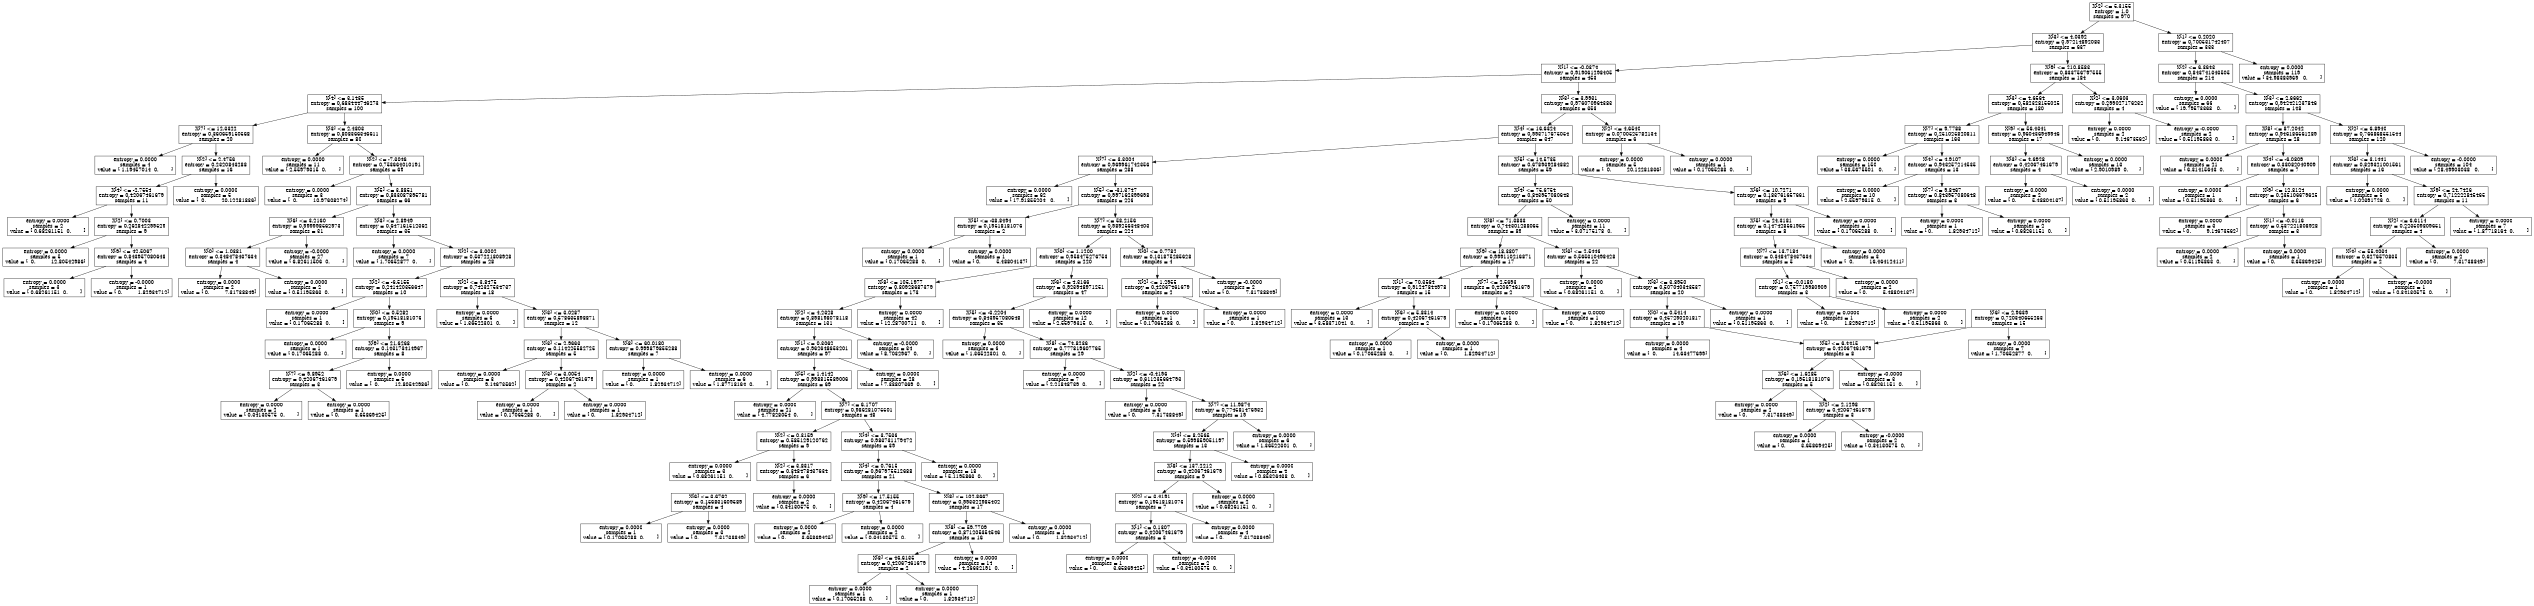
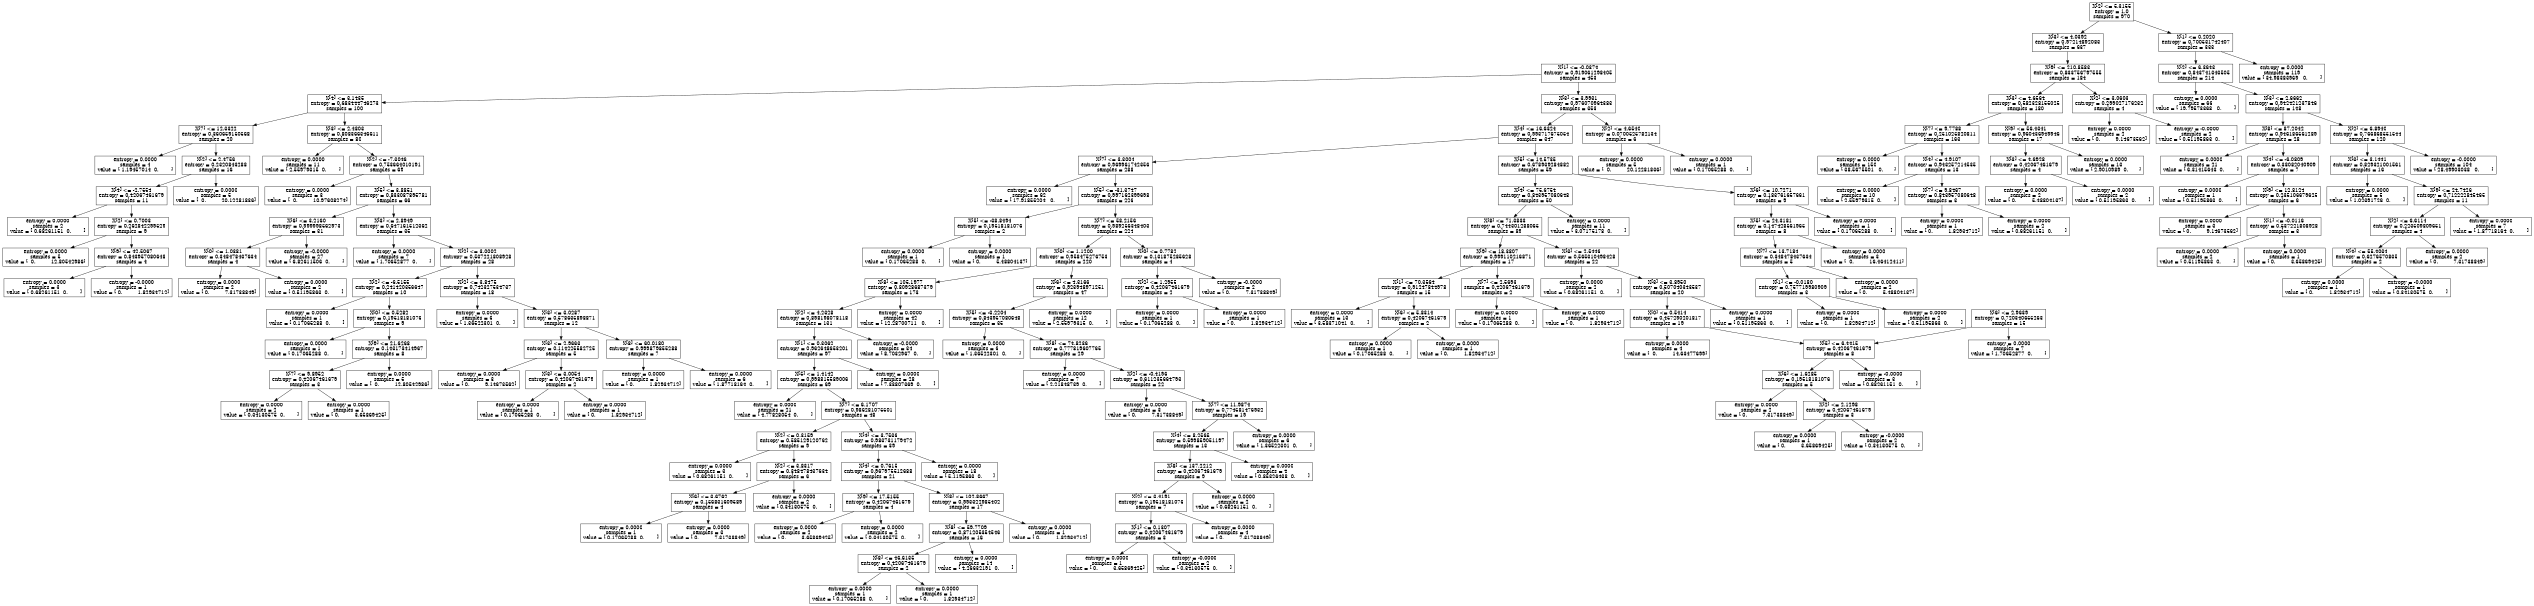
(1826, 58) -> none
none -> (477, 271)
none -> (753, 486)
